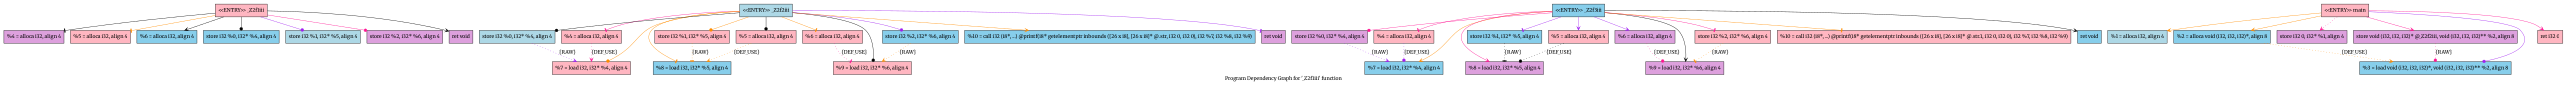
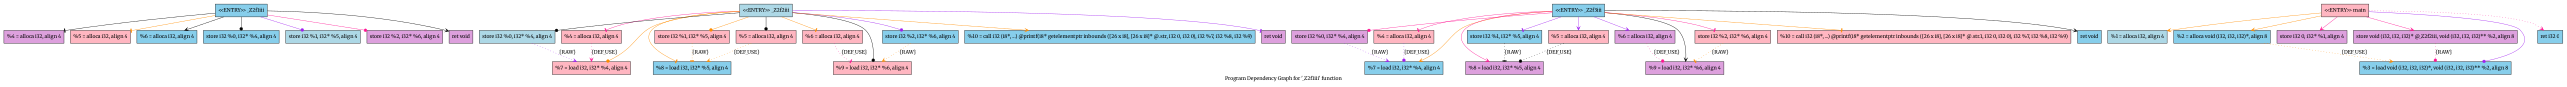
(241, 10) -> (241, 10)
(2456, 13) -> (2456, 13)
(2330, 23) -> (2330, 23)
(2550, 37) -> (2550, 37)
